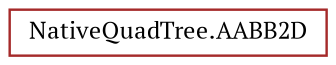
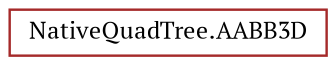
(168, 33) -> (168, 33)
